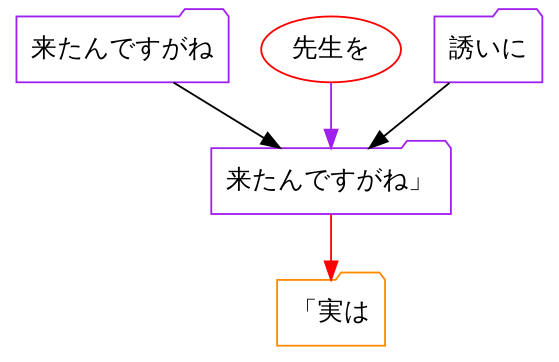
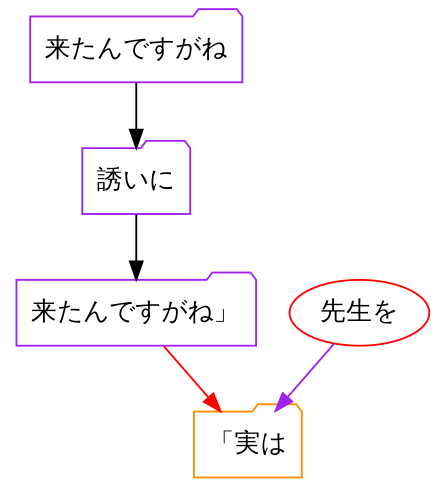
(331, 106) -> (311, 370)
(219, 110) -> (136, 106)
